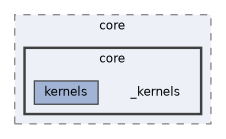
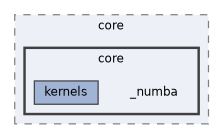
(156, 93) -> (155, 93)
